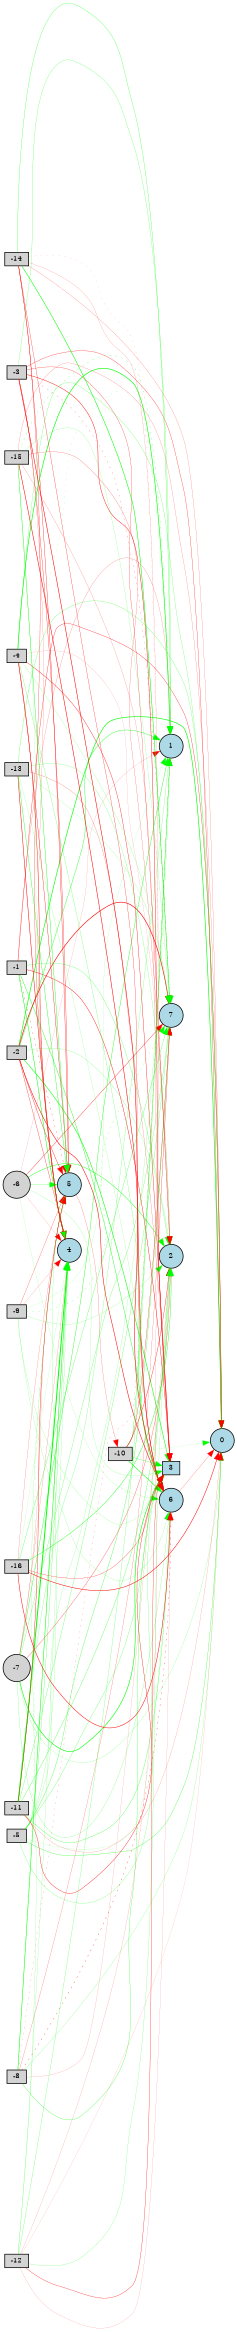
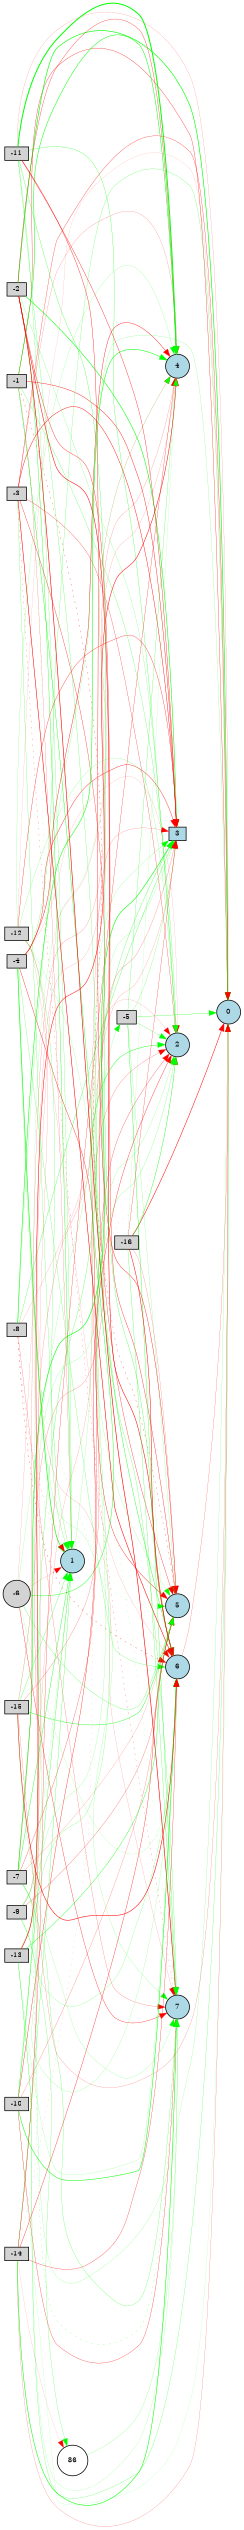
(117, 357) -> (42, 1640)
(99, 1304) -> (120, 1868)
(70, 1566) -> (92, 1289)
(17, 1668) -> (17, 1877)
none -> (73, 2460)
